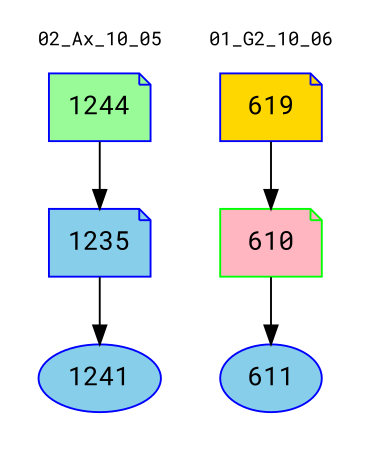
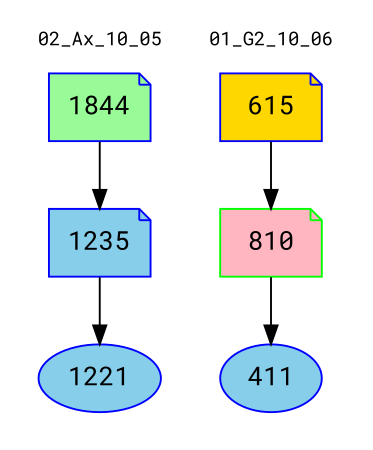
(100, 107) -> (100, 107)
(271, 107) -> (271, 107)
(271, 243) -> (271, 243)
(100, 378) -> (100, 378)
(271, 378) -> (271, 378)
